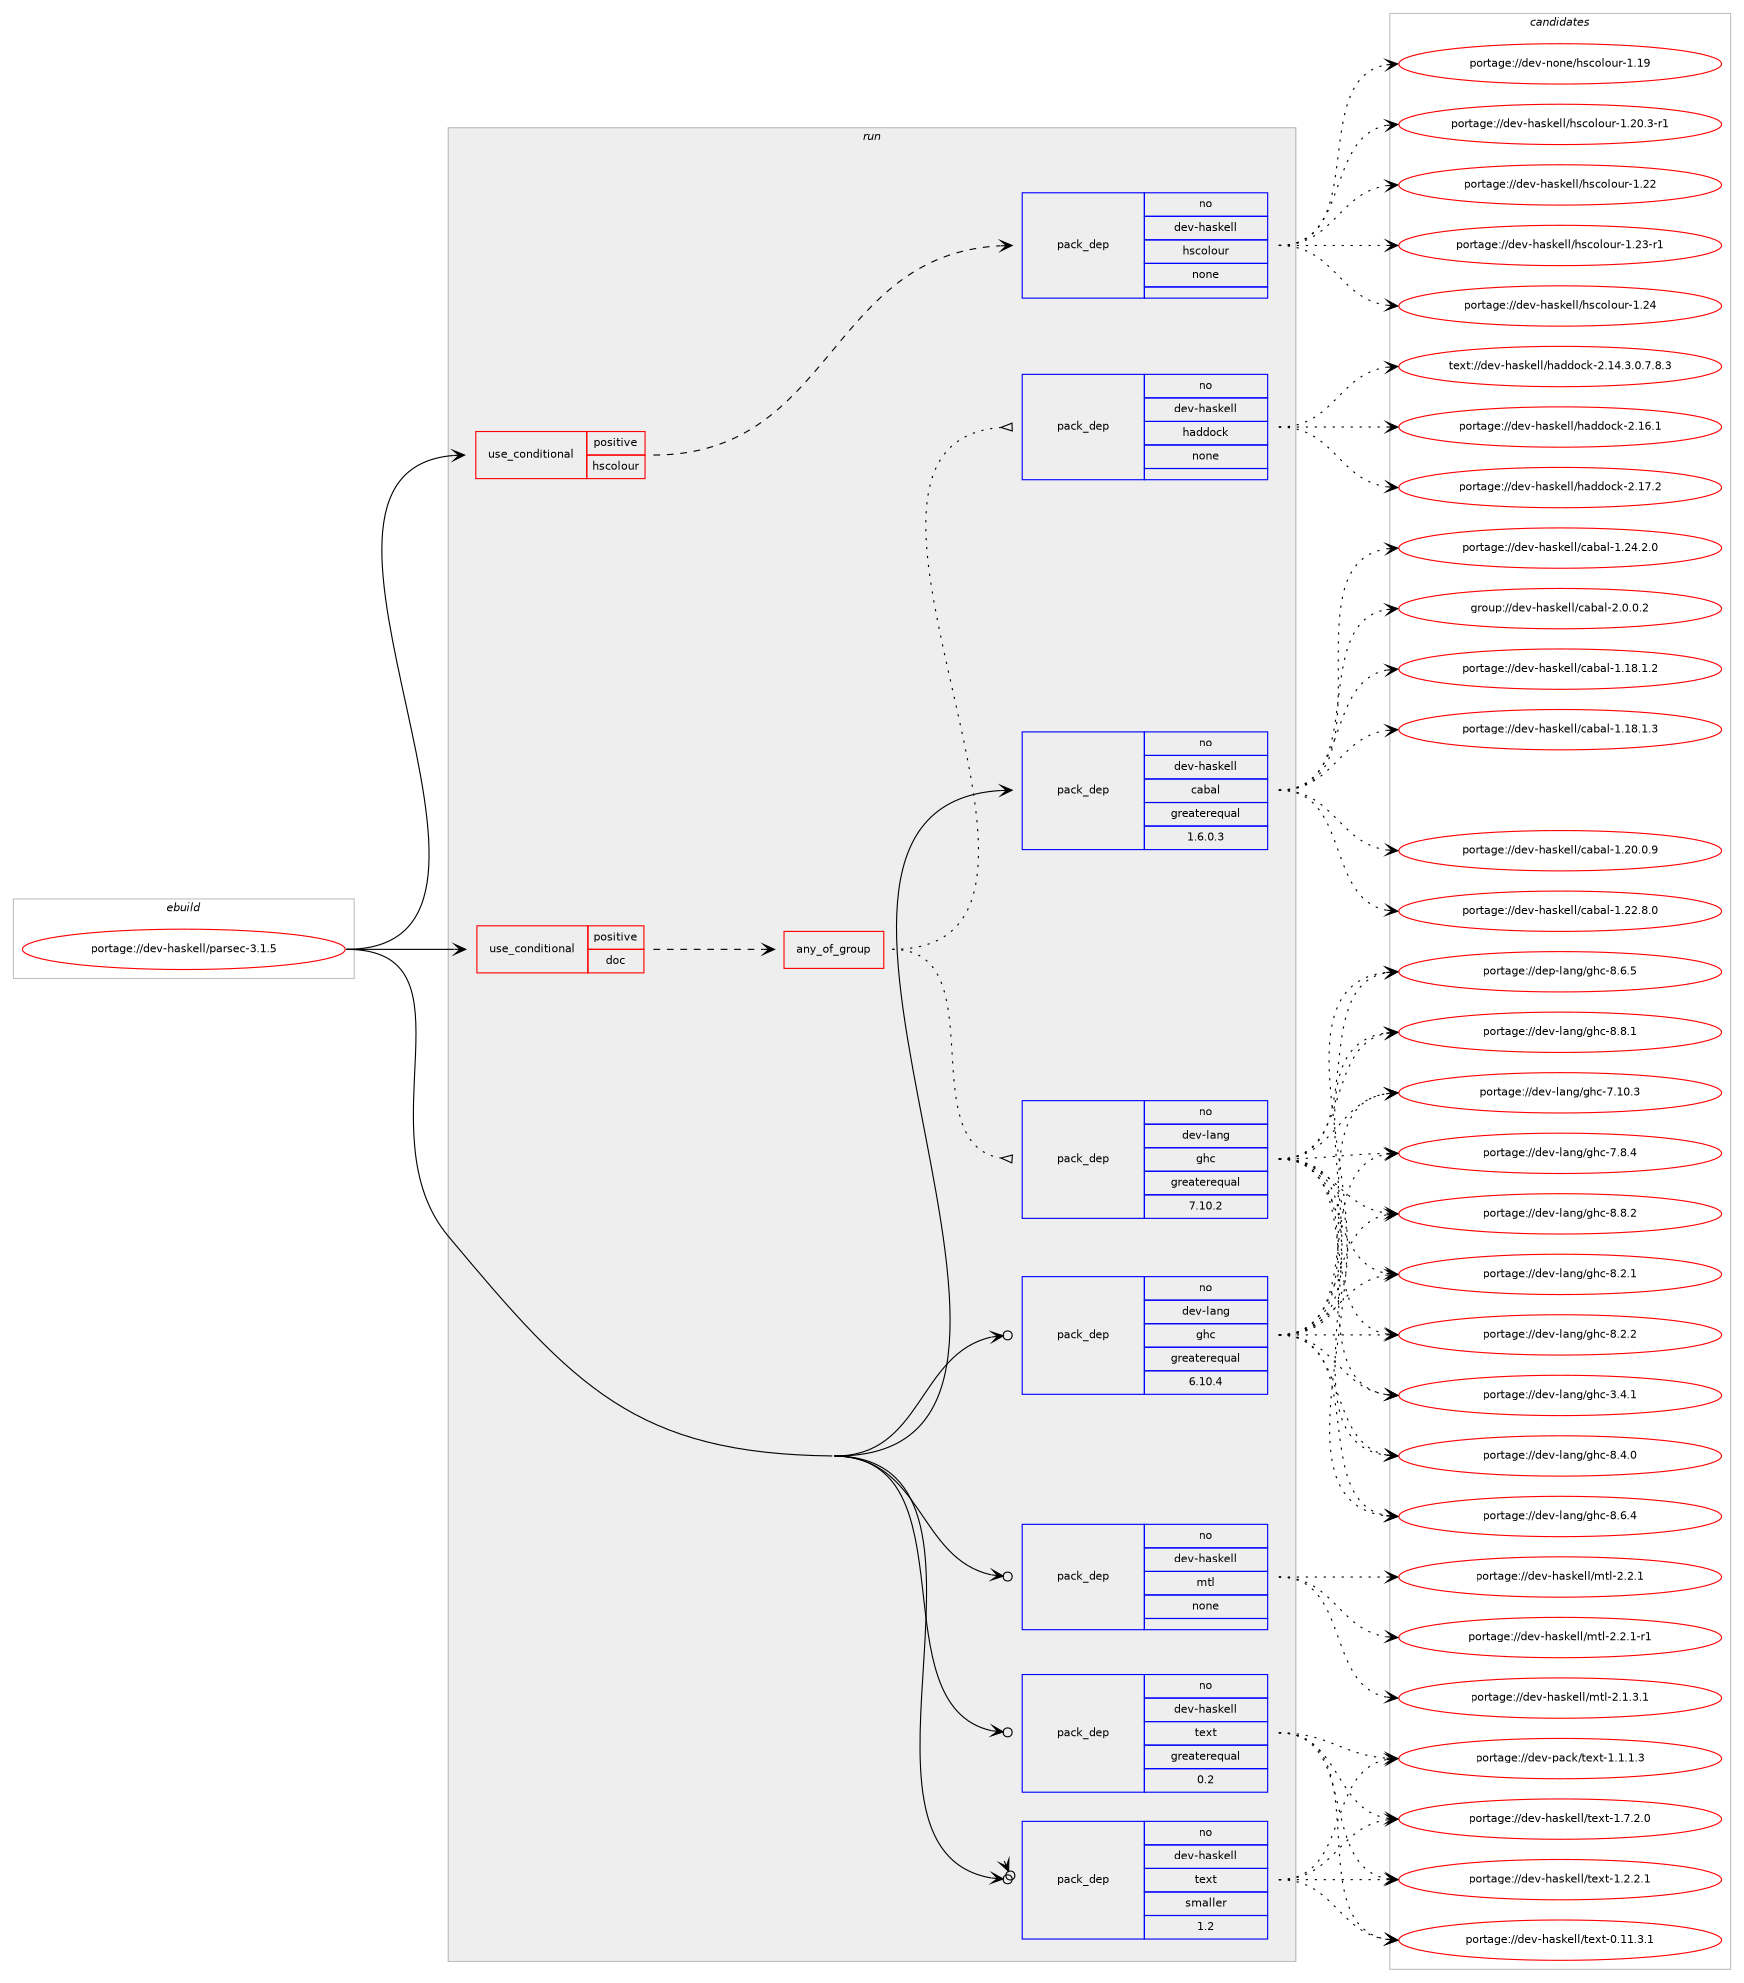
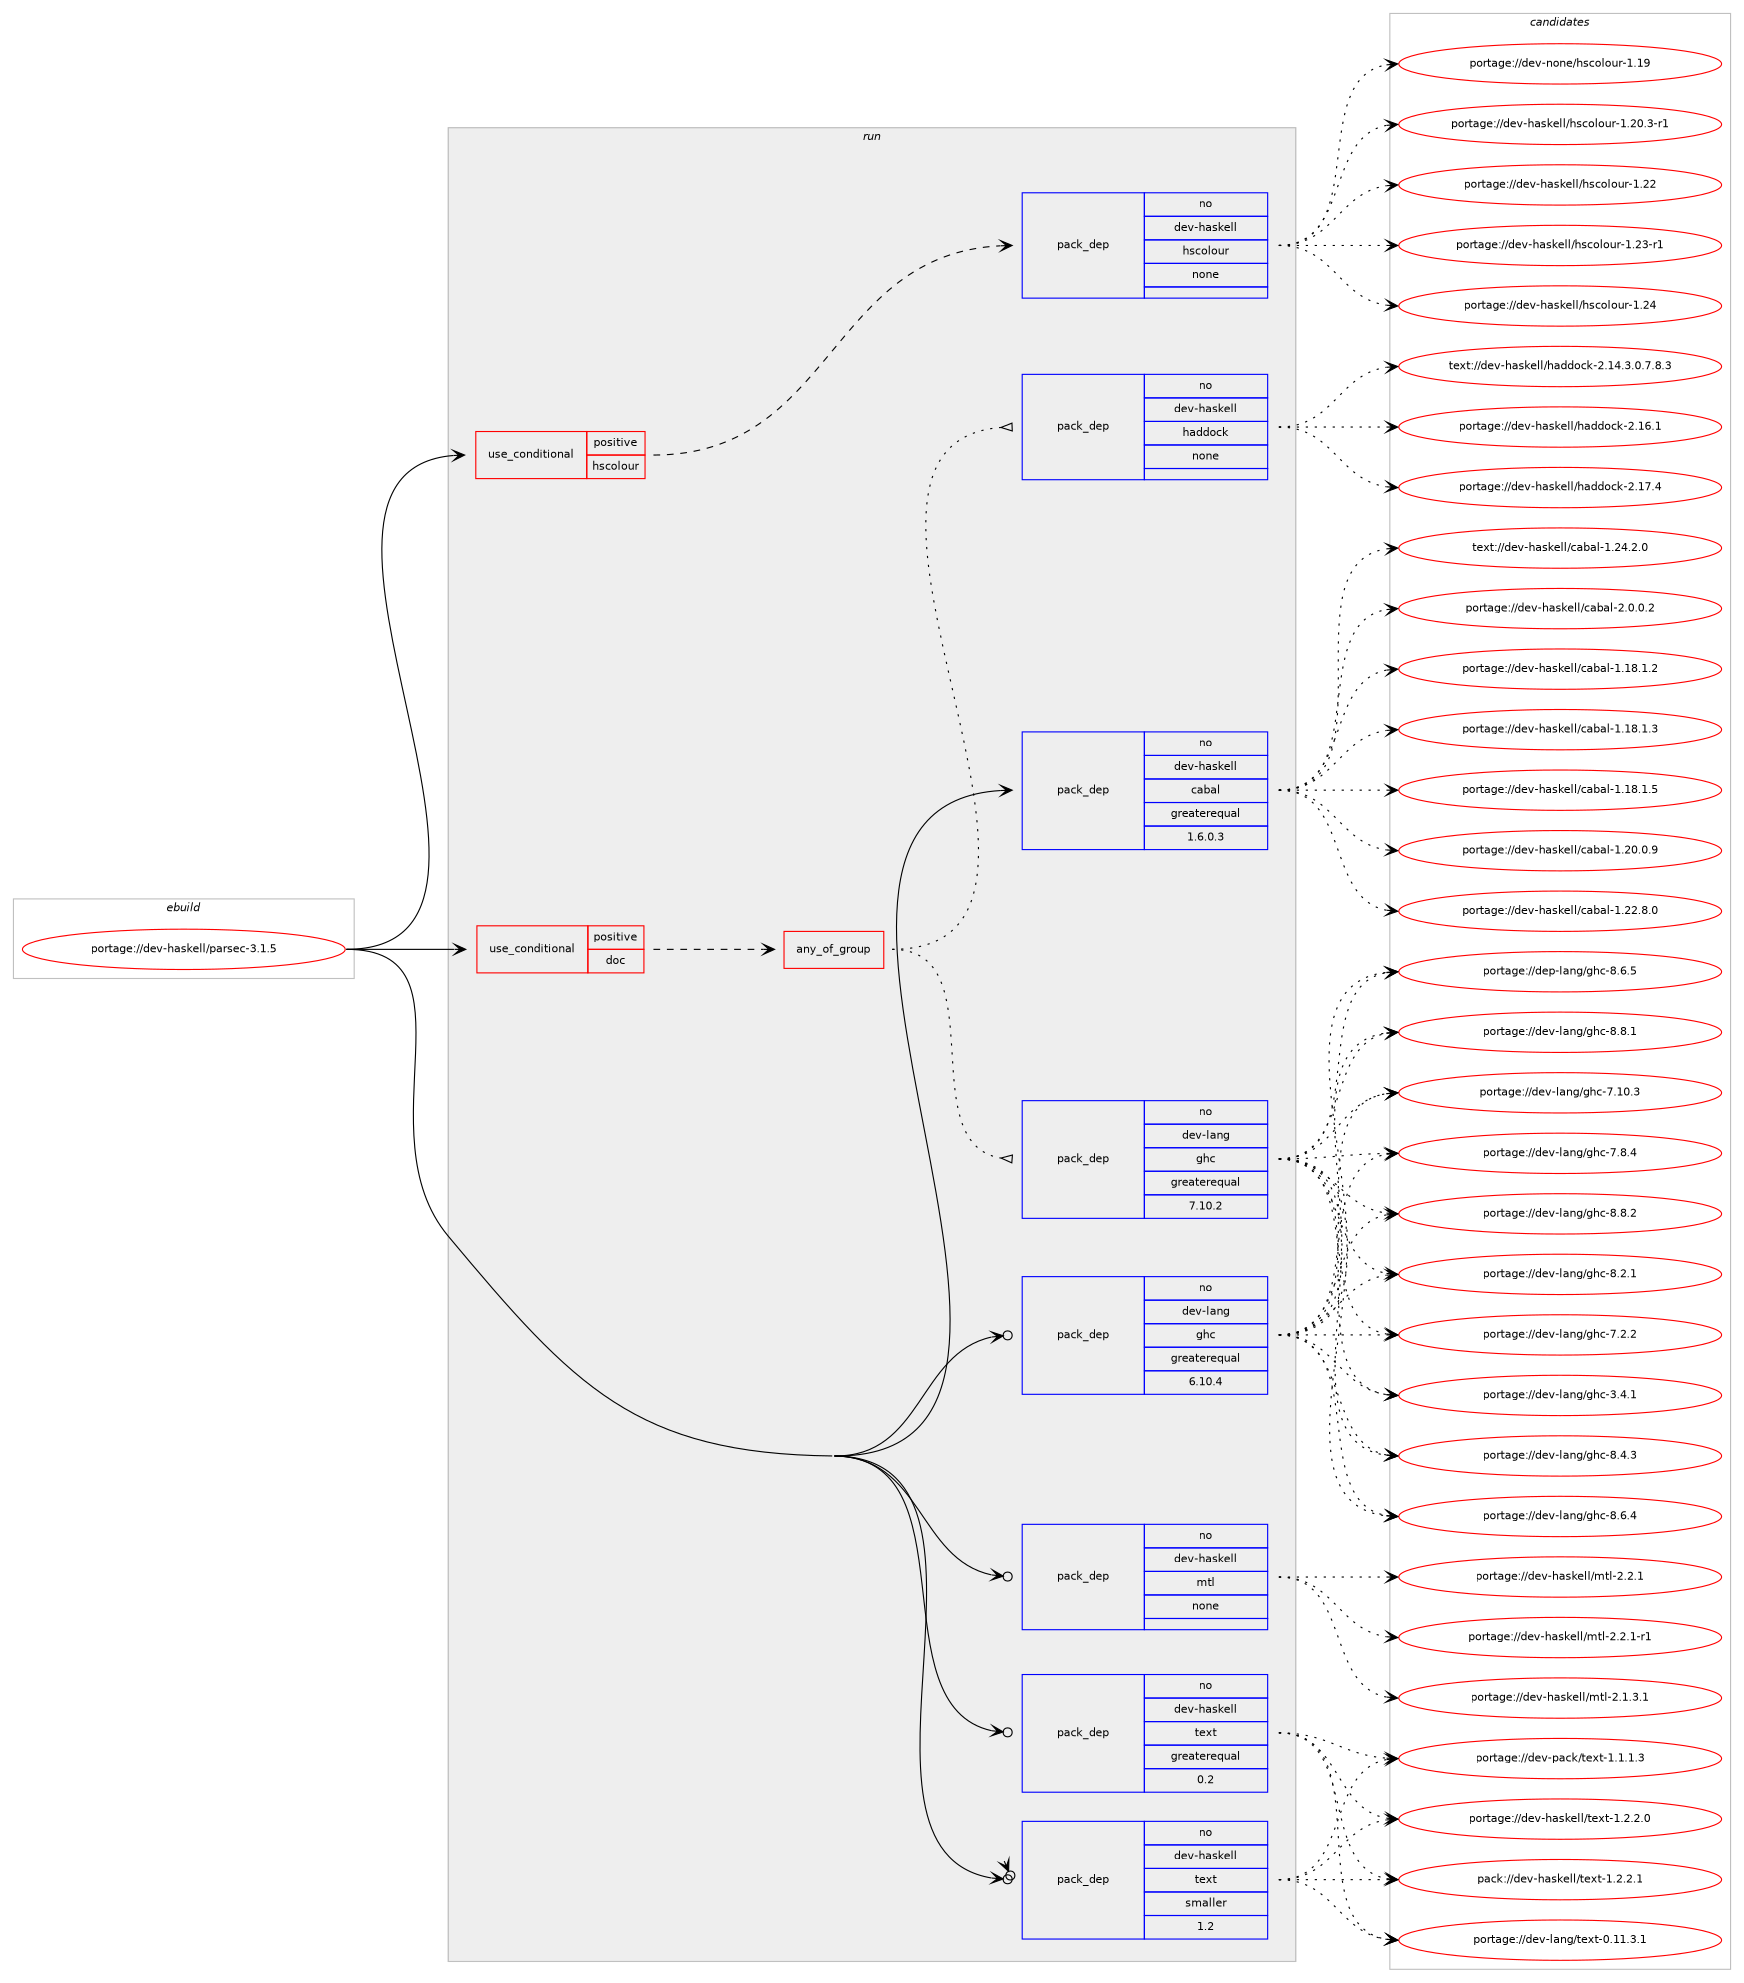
(1560, 488) -> (1560, 488)
(1560, 548) -> (1560, 548)
(1560, 609) -> (1560, 609)
none -> (1560, 790)
(1560, 1335) -> (1560, 1335)
(1560, 1456) -> (1560, 1456)
(1560, 1819) -> (1560, 1819)
(1560, 1880) -> (1560, 1880)
(1560, 1940) -> (1560, 1940)
